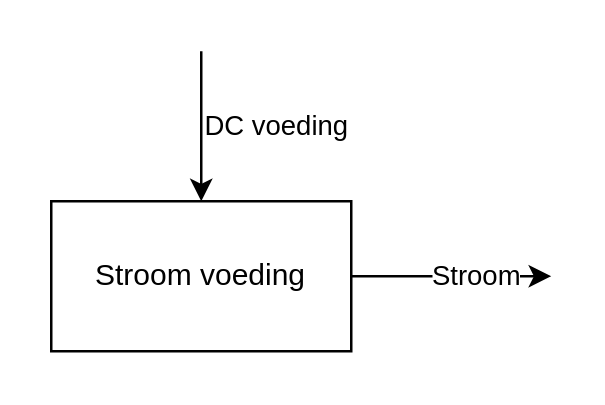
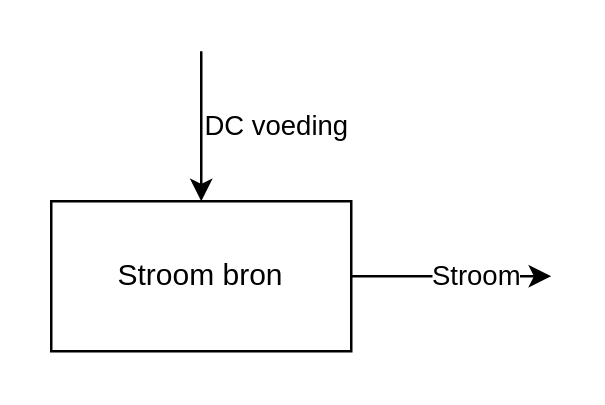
(201, 276) -> (201, 276)
